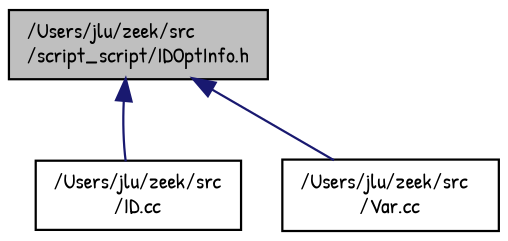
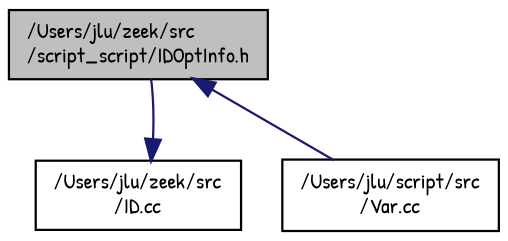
(123, 131) -> (153, 109)
(391, 195) -> (391, 195)
